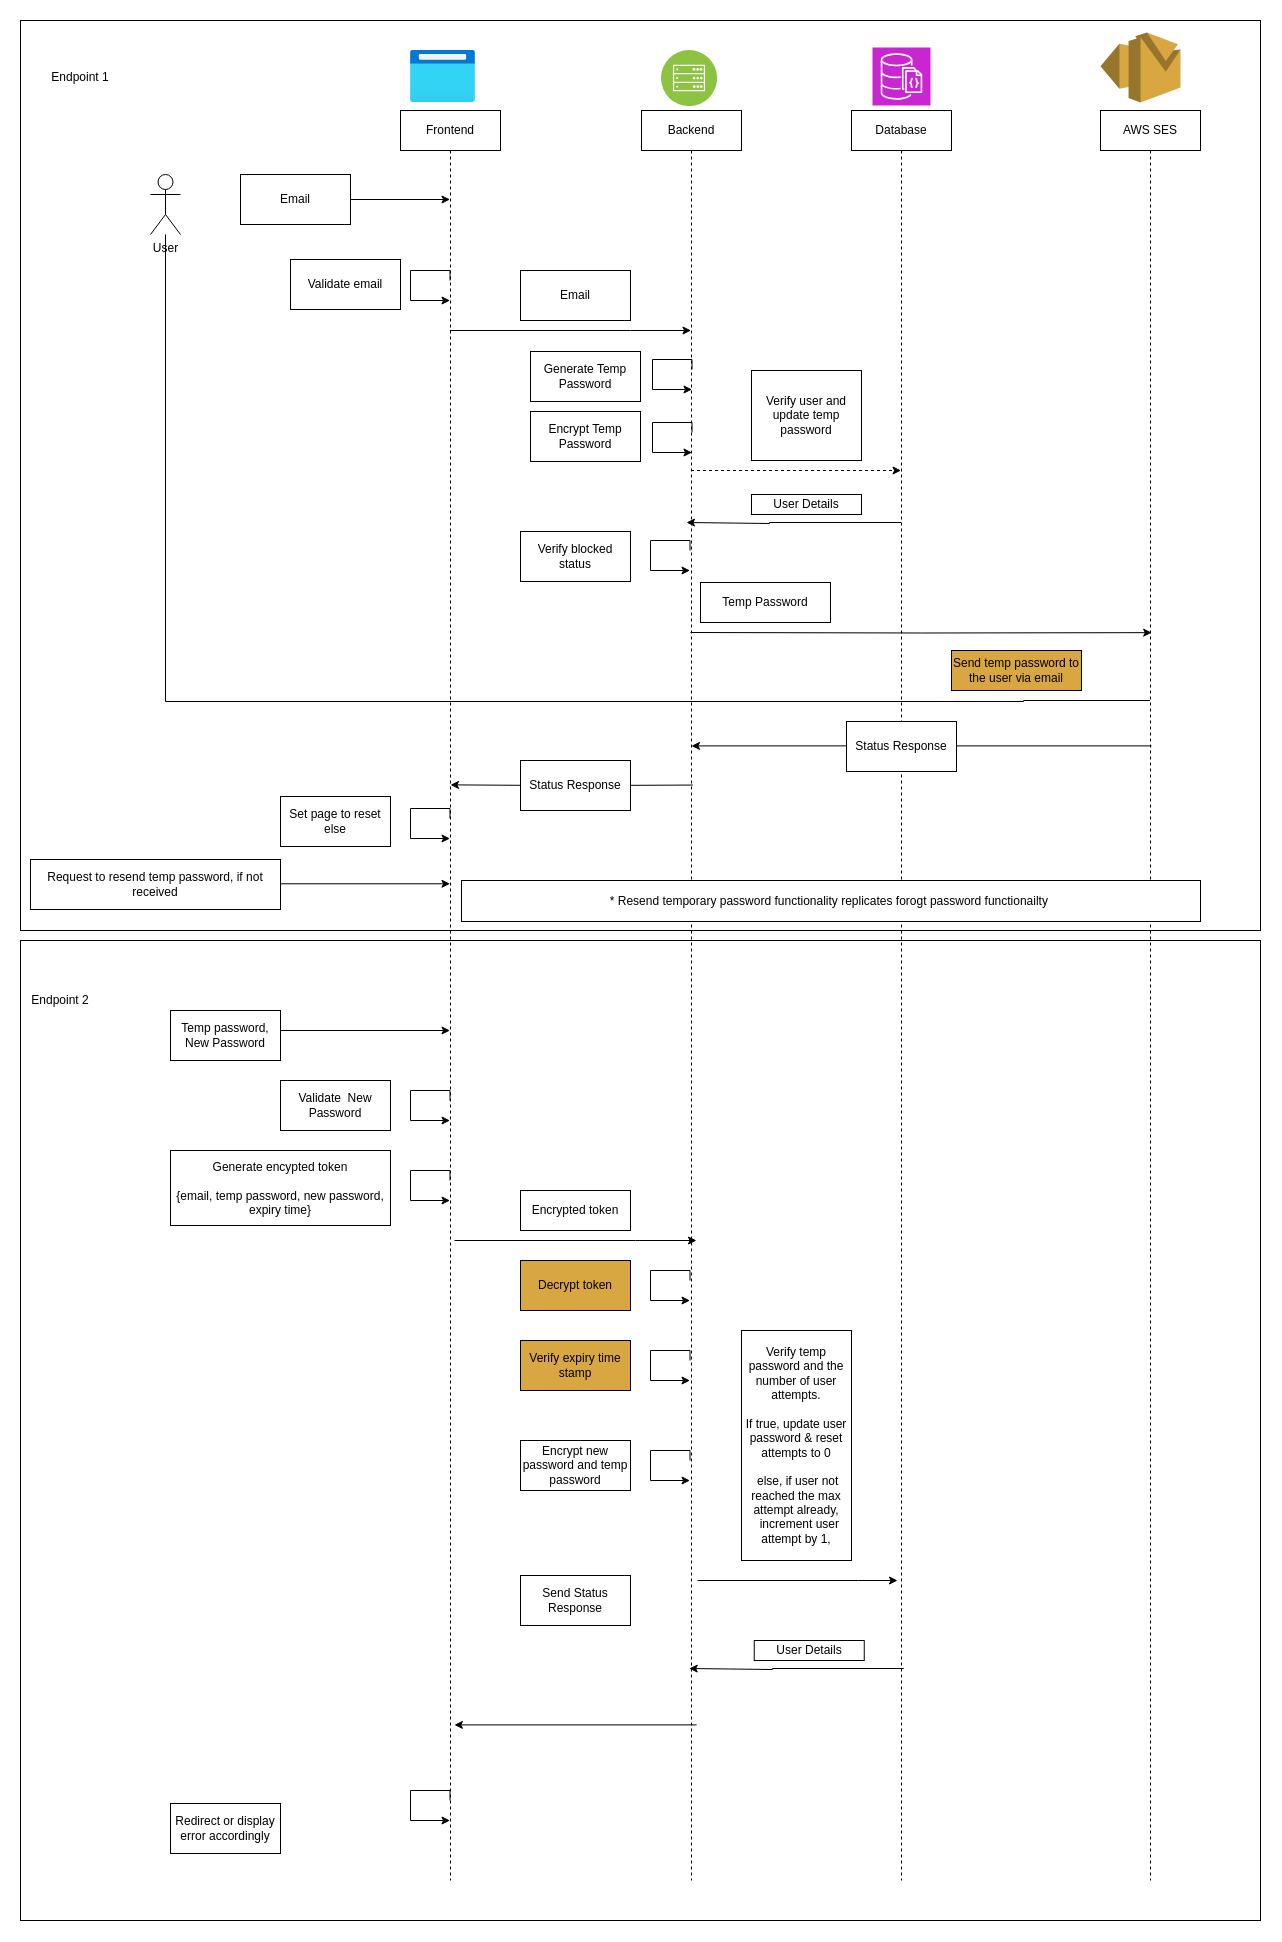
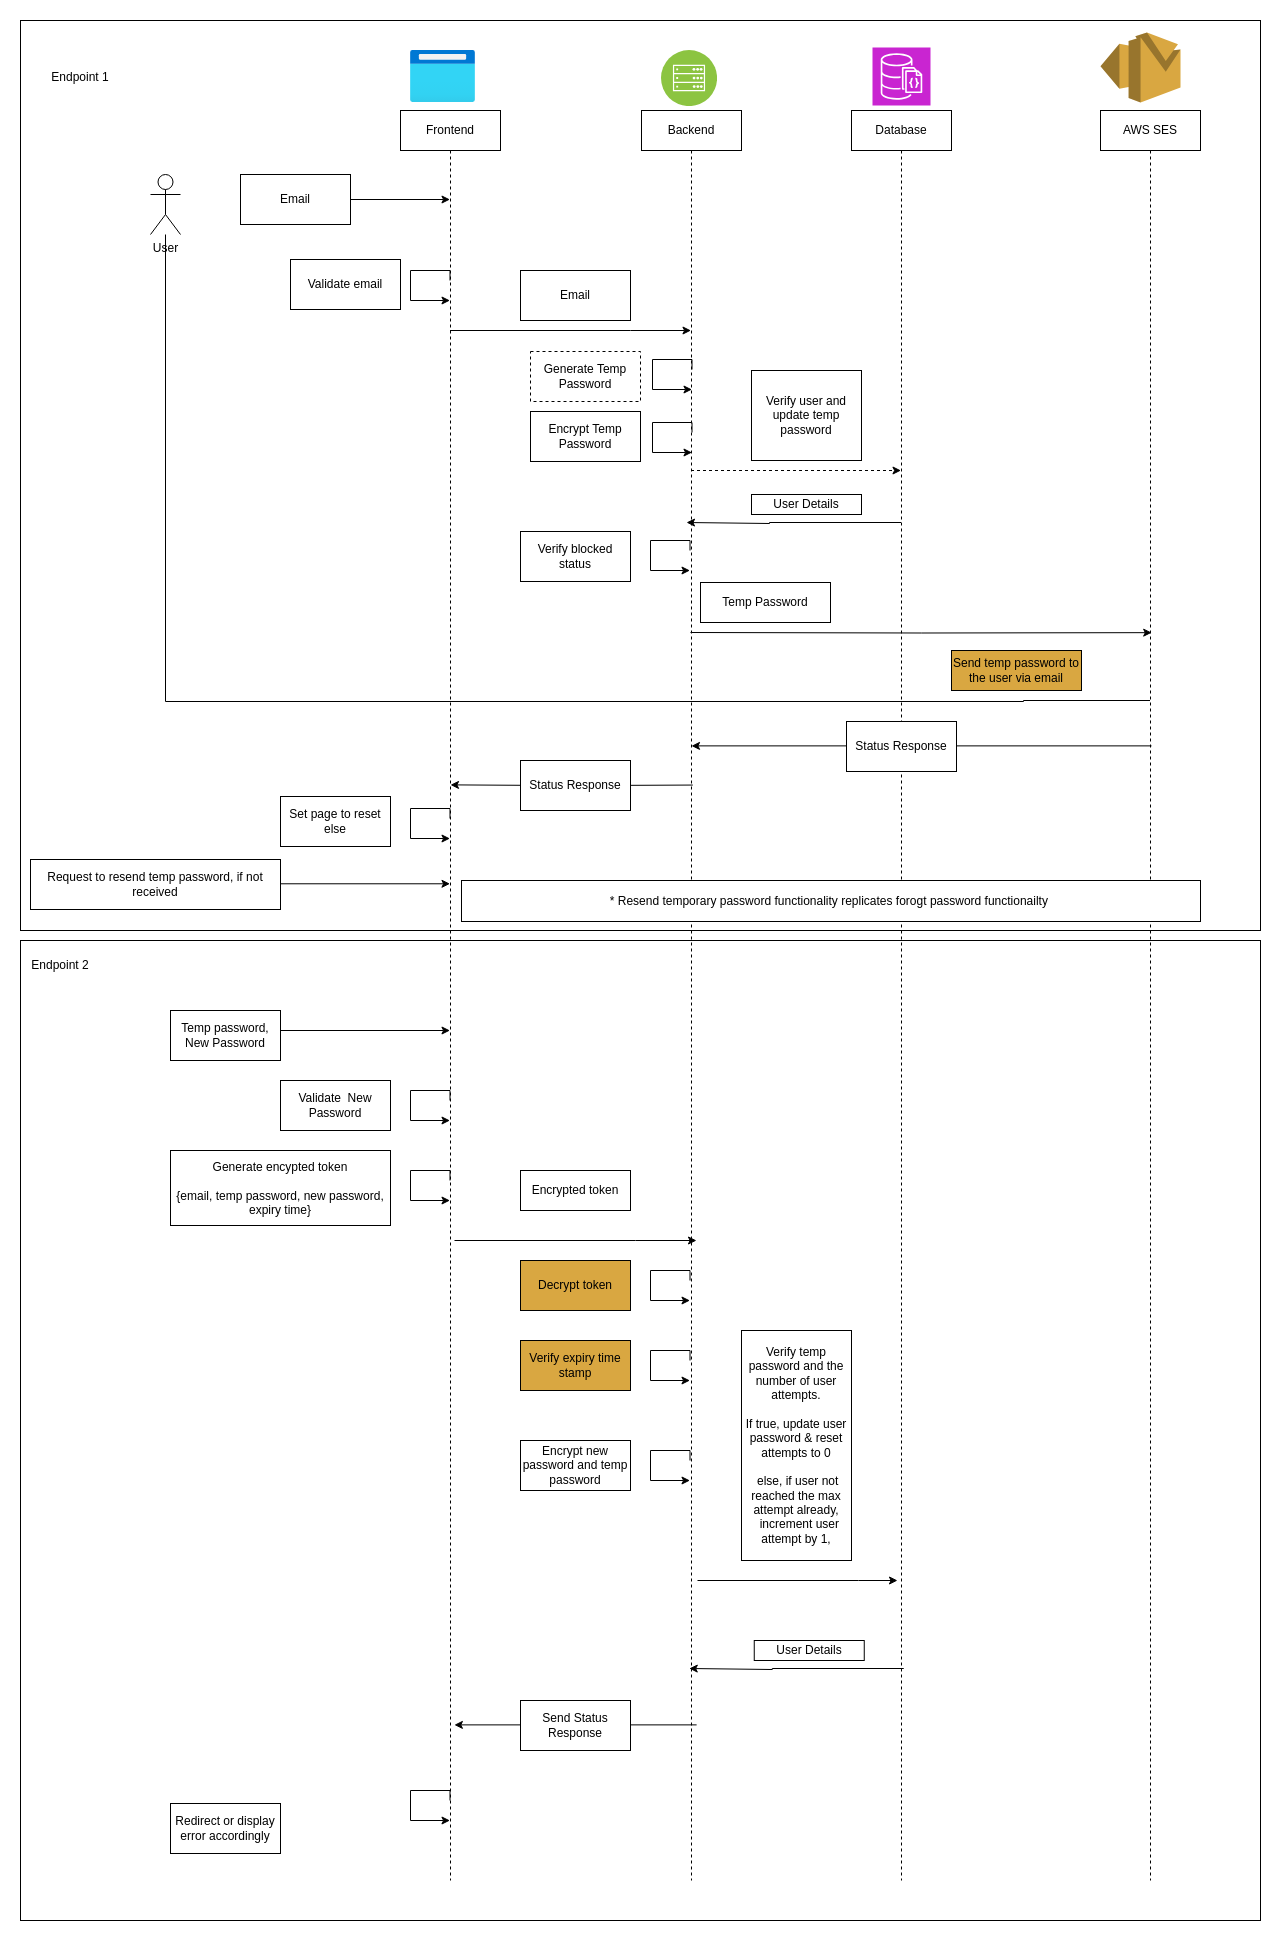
(586, 377) -> (586, 377)
(61, 1001) -> (61, 966)
(576, 1211) -> (576, 1191)
(576, 1601) -> (576, 1726)
